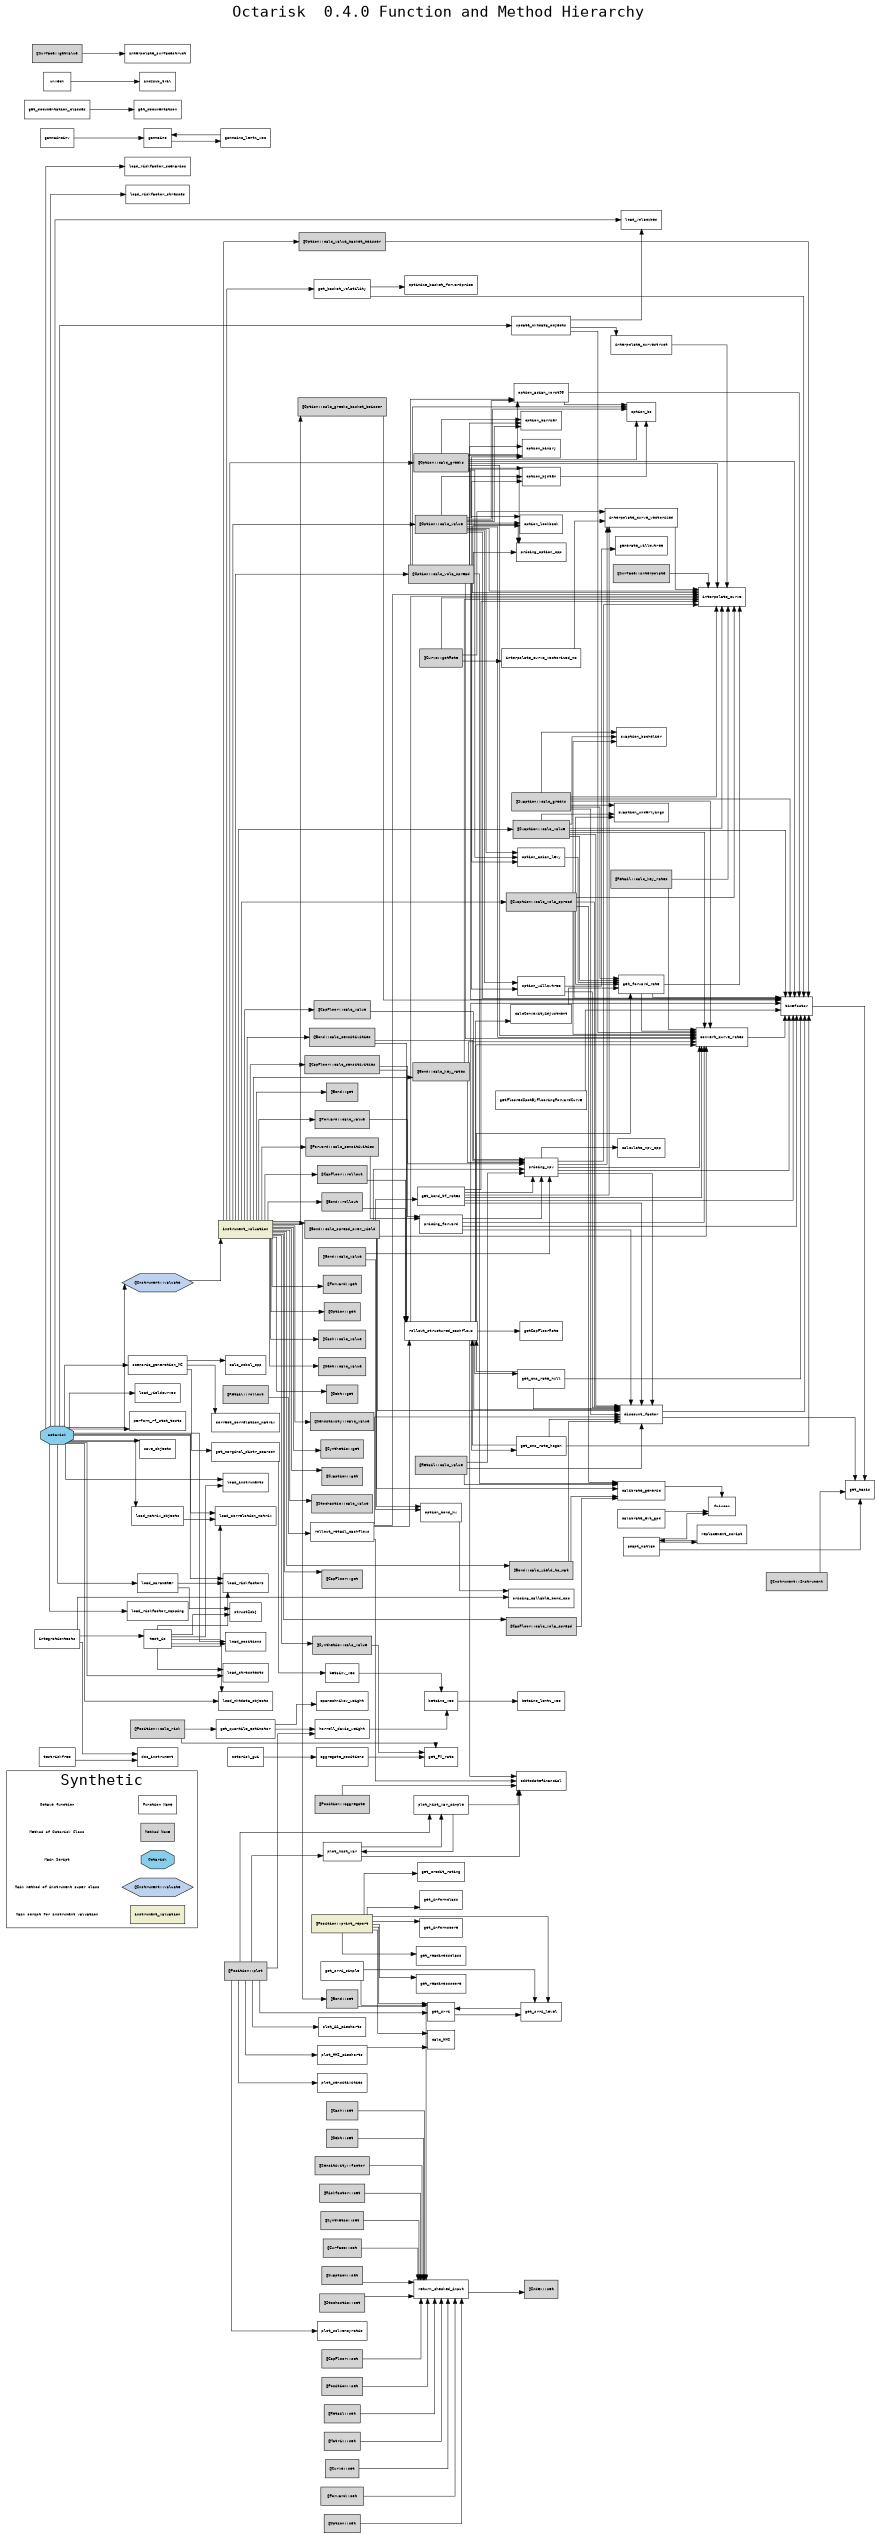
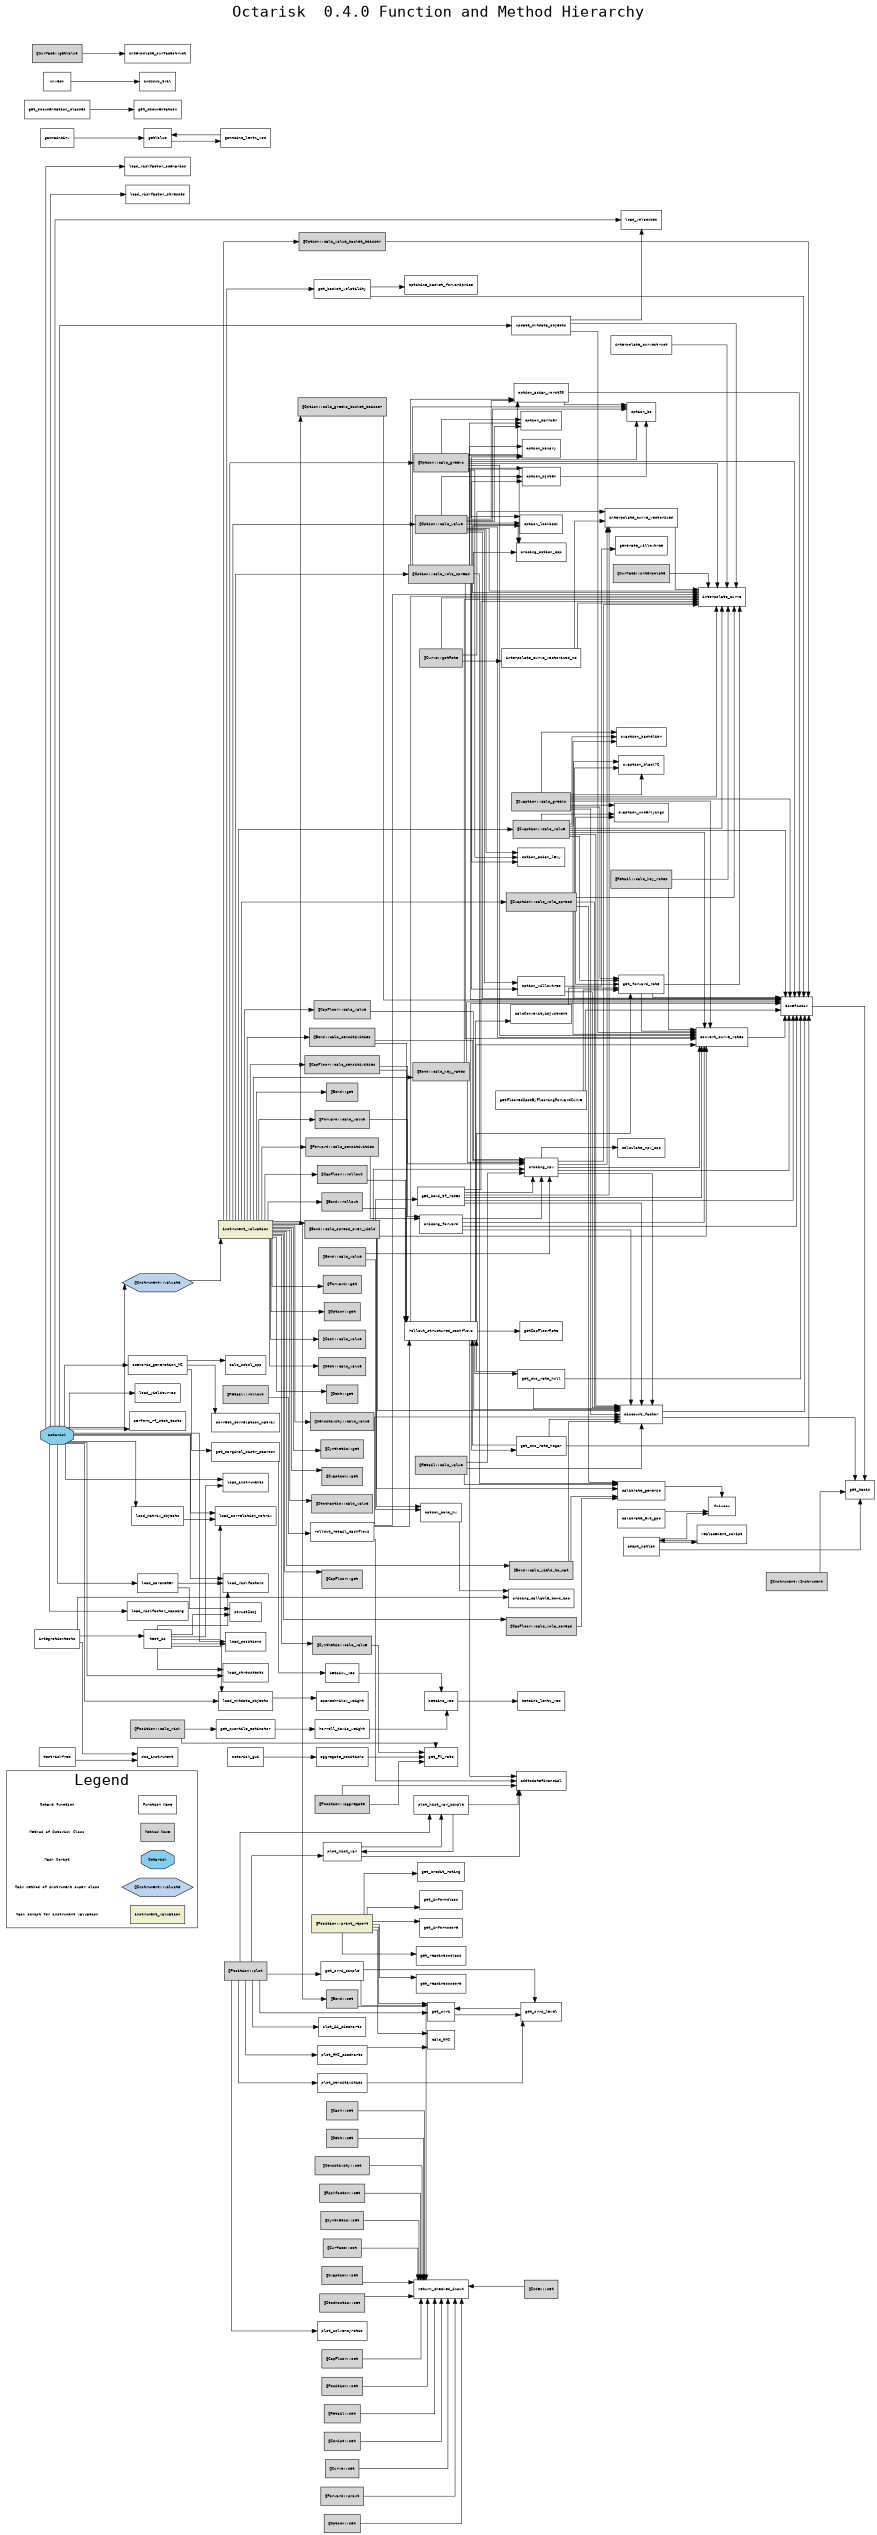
(158, 138) -> (158, 138)
(595, 327) -> (736, 371)
none -> (578, 608)
none -> (641, 765)
(578, 931) -> (583, 1025)
(569, 1042) -> (591, 1002)
(158, 1449) -> none
(296, 1718) -> (292, 1698)
(102, 1781) -> (102, 1781)
none -> (399, 1790)
(278, 1840) -> (291, 1974)
(501, 1917) -> (473, 2083)
(342, 2166) -> (342, 2166)
(494, 2292) -> (499, 2286)
(342, 2441) -> (342, 2441)
(342, 2496) -> (342, 2496)
